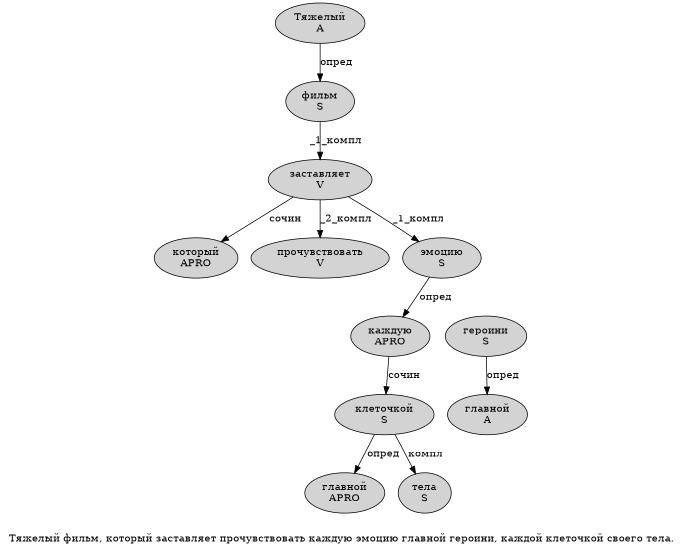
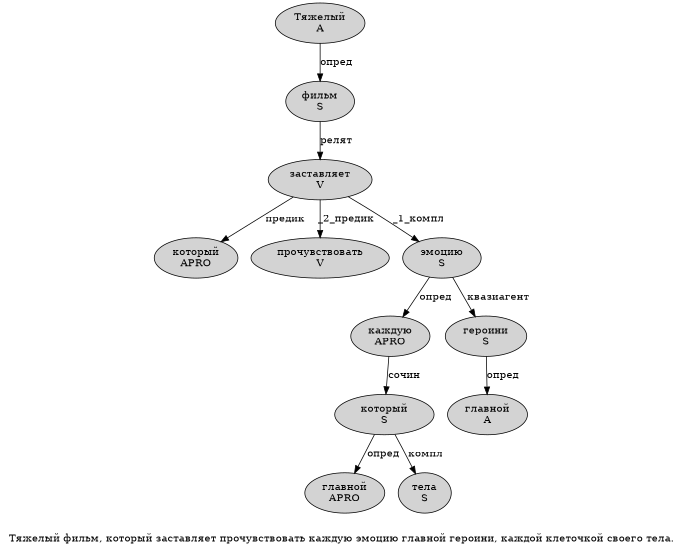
(336, 141) -> (336, 141)
(285, 219) -> (285, 219)
(346, 219) -> (346, 219)
none -> (462, 294)
(384, 415) -> (384, 415)
